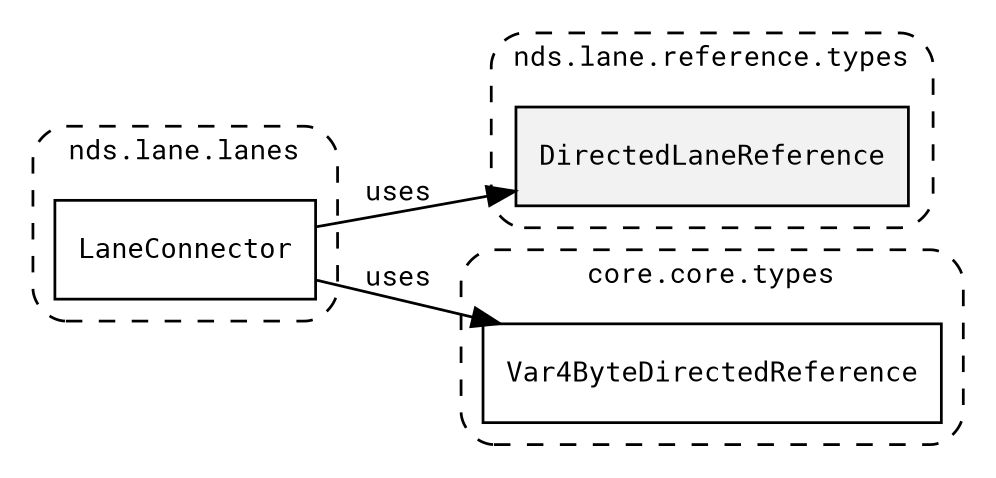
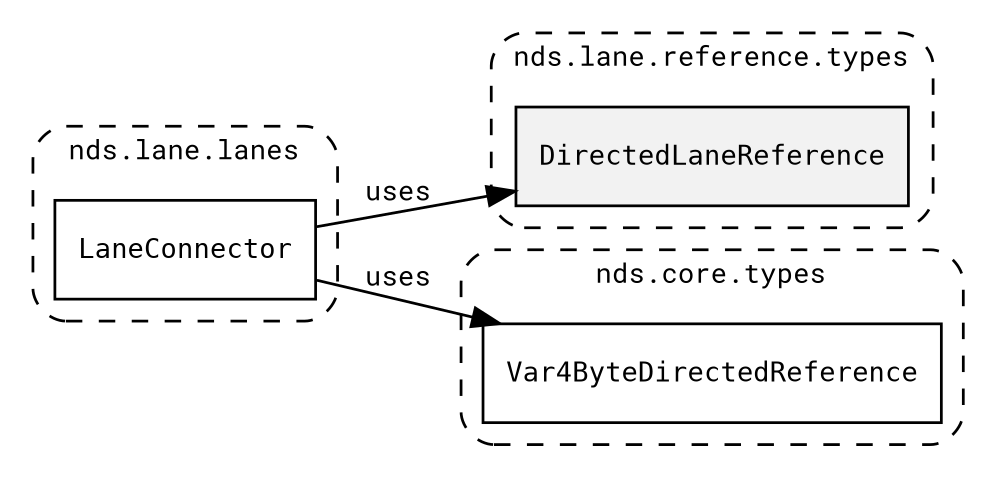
(712, 276) -> (712, 276)
